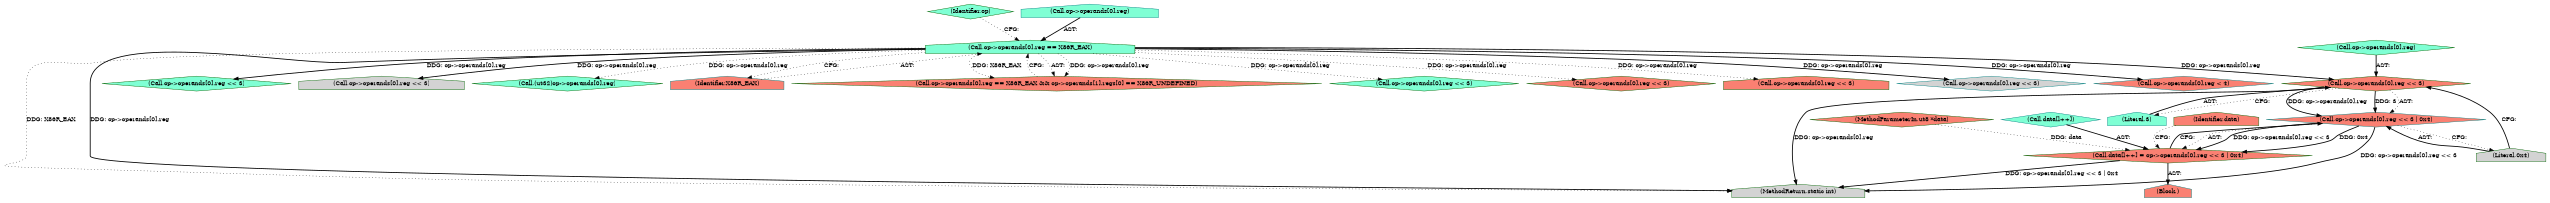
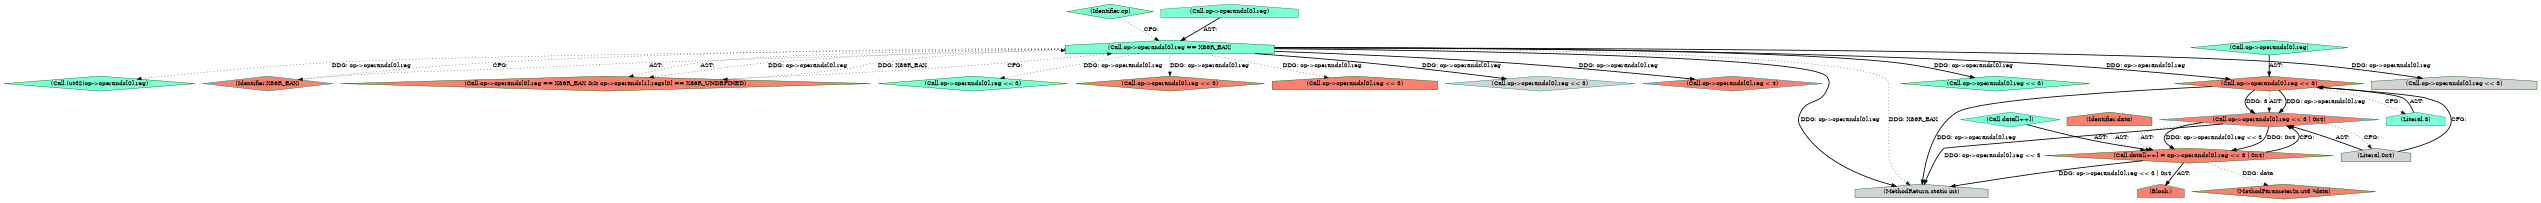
(727, 84) -> (268, 84)
(2030, 137) -> (2235, 173)
(2164, 138) -> (2123, 138)
